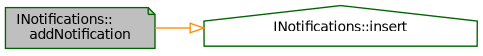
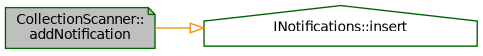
(80, 28) -> (80, 28)
